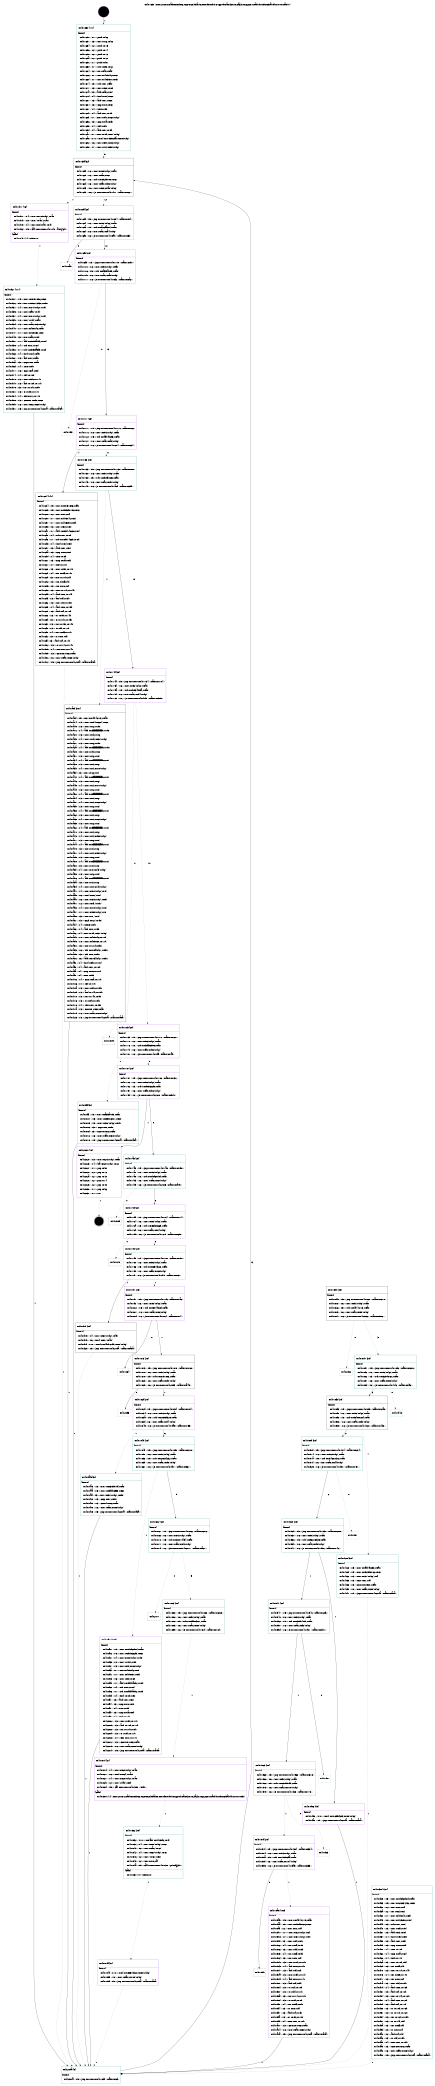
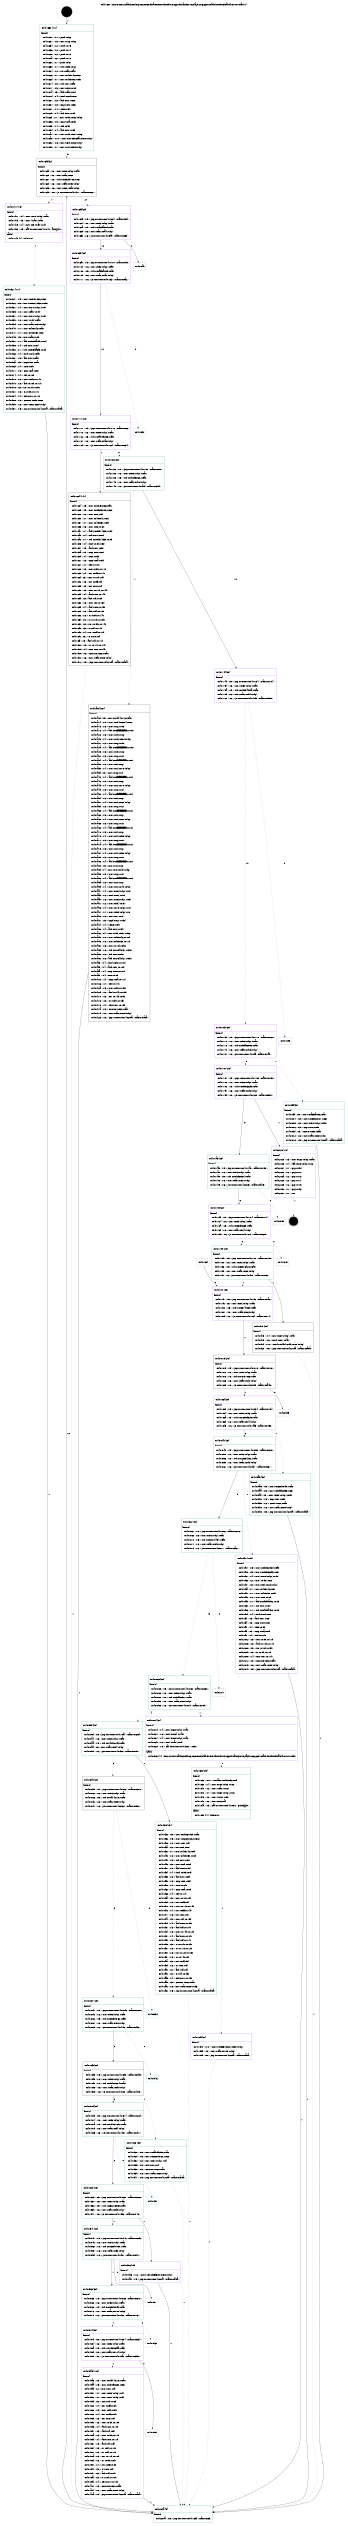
(142, 1346) -> (209, 1277)
none -> (112, 1738)
